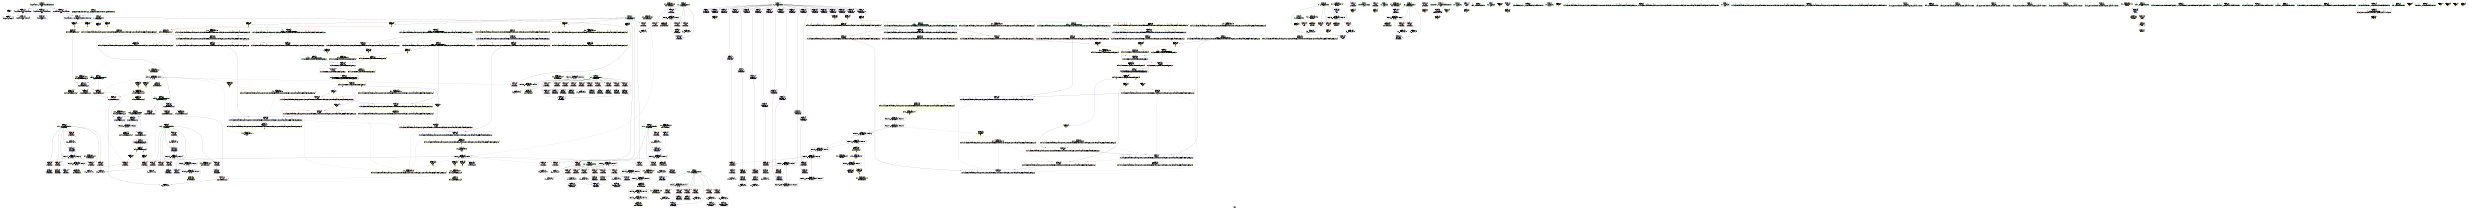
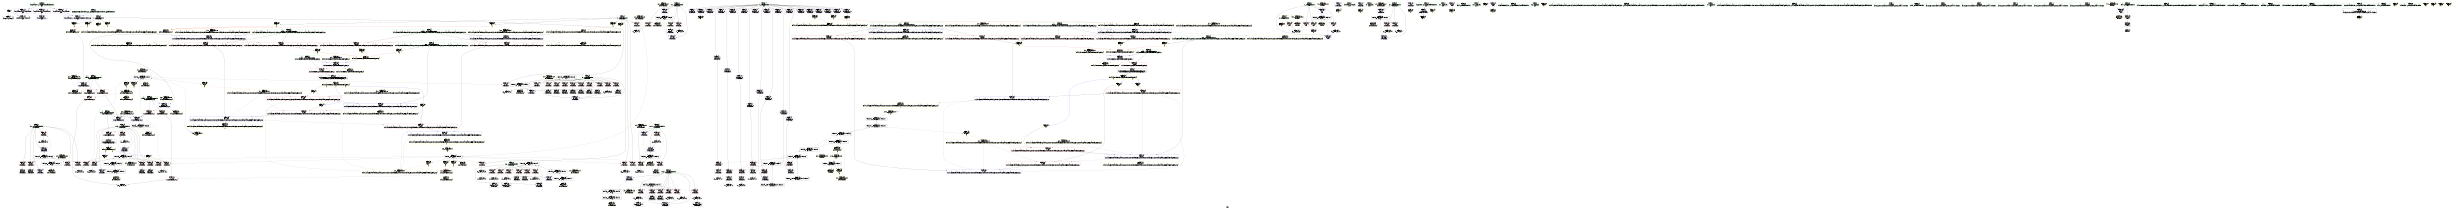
none -> (166, 98)
